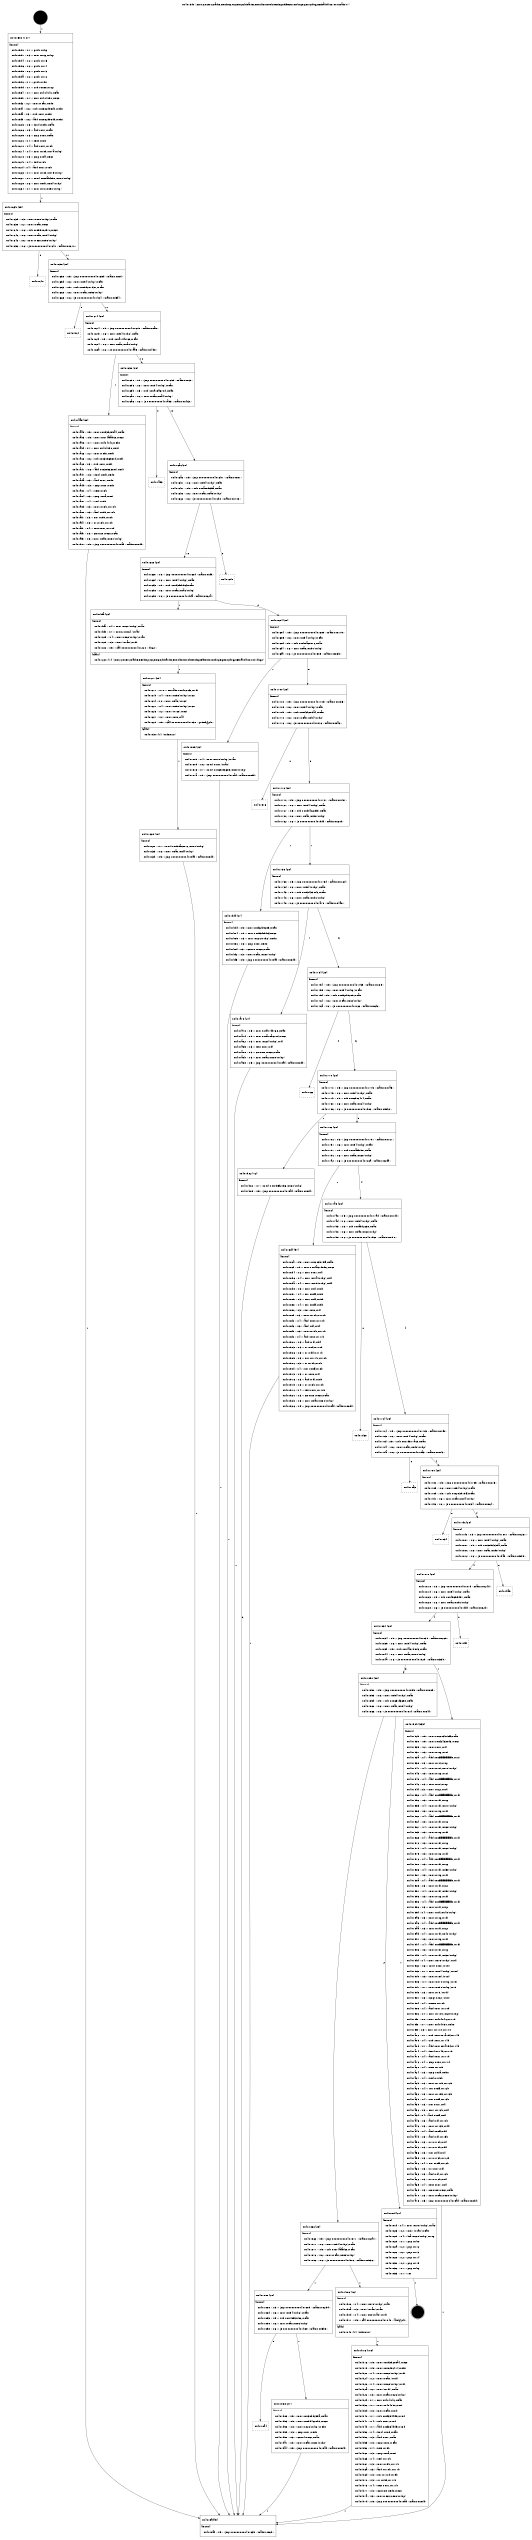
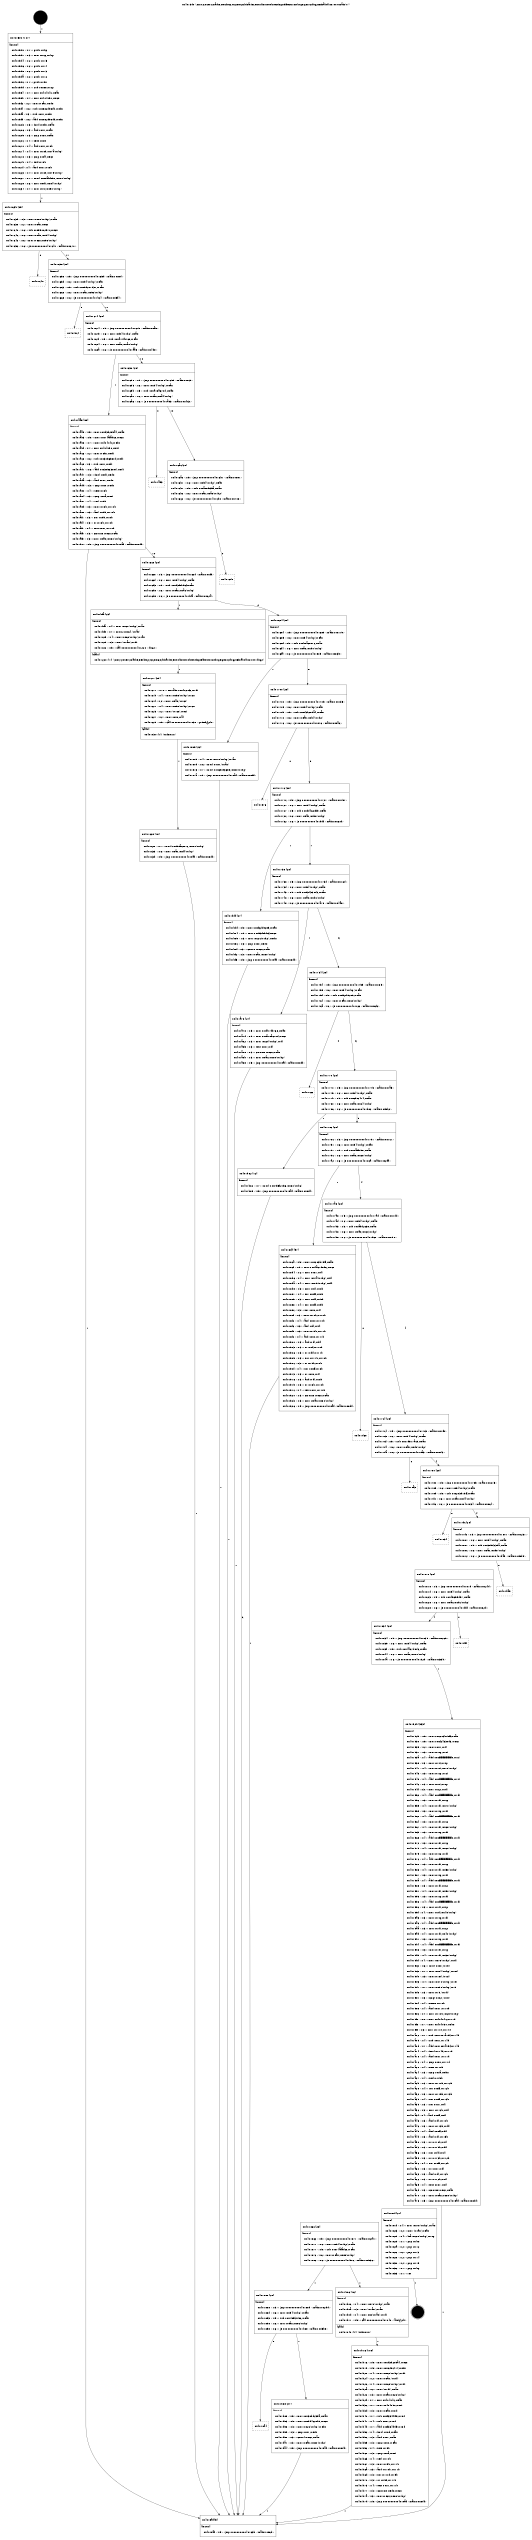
(192, 530) -> (149, 552)
(473, 1565) -> none
(398, 1695) -> none
